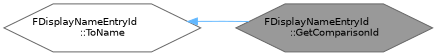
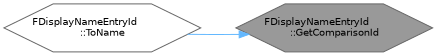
(223, 21) -> (213, 35)
